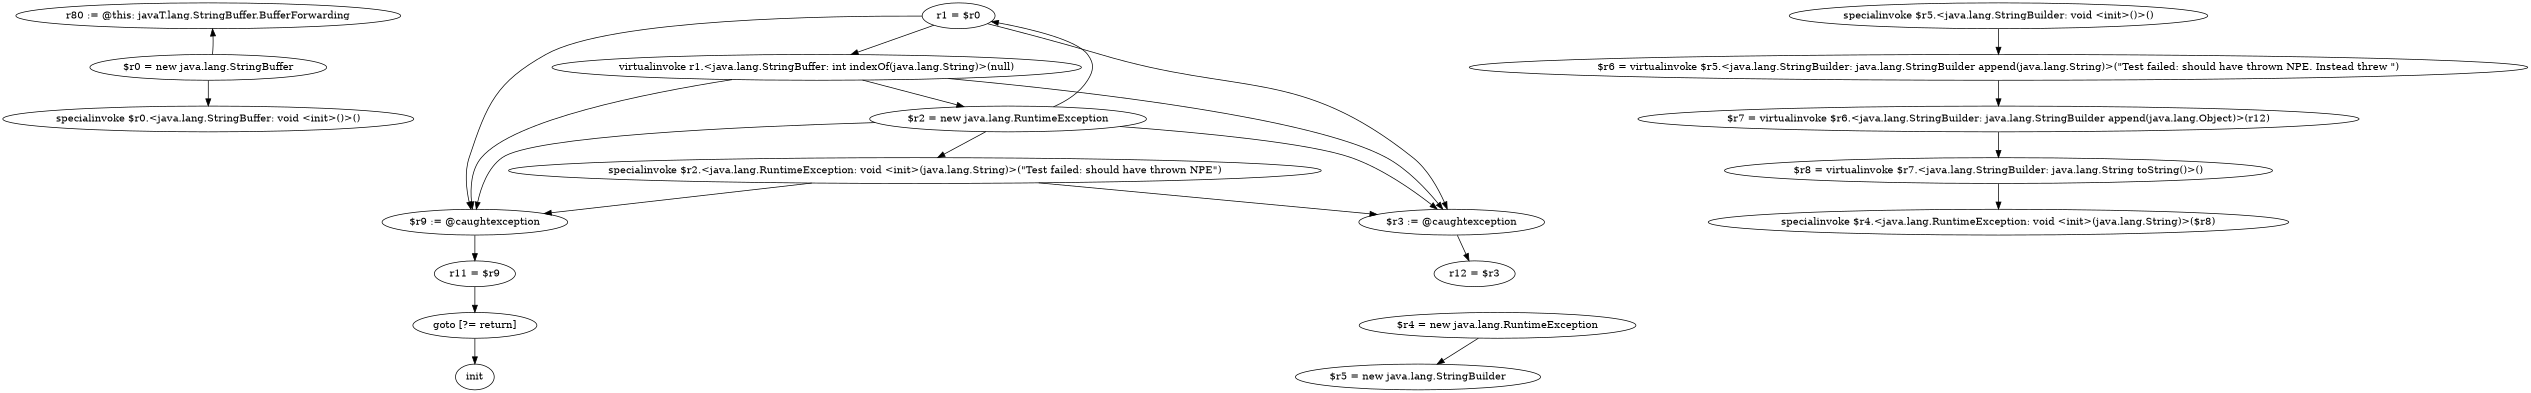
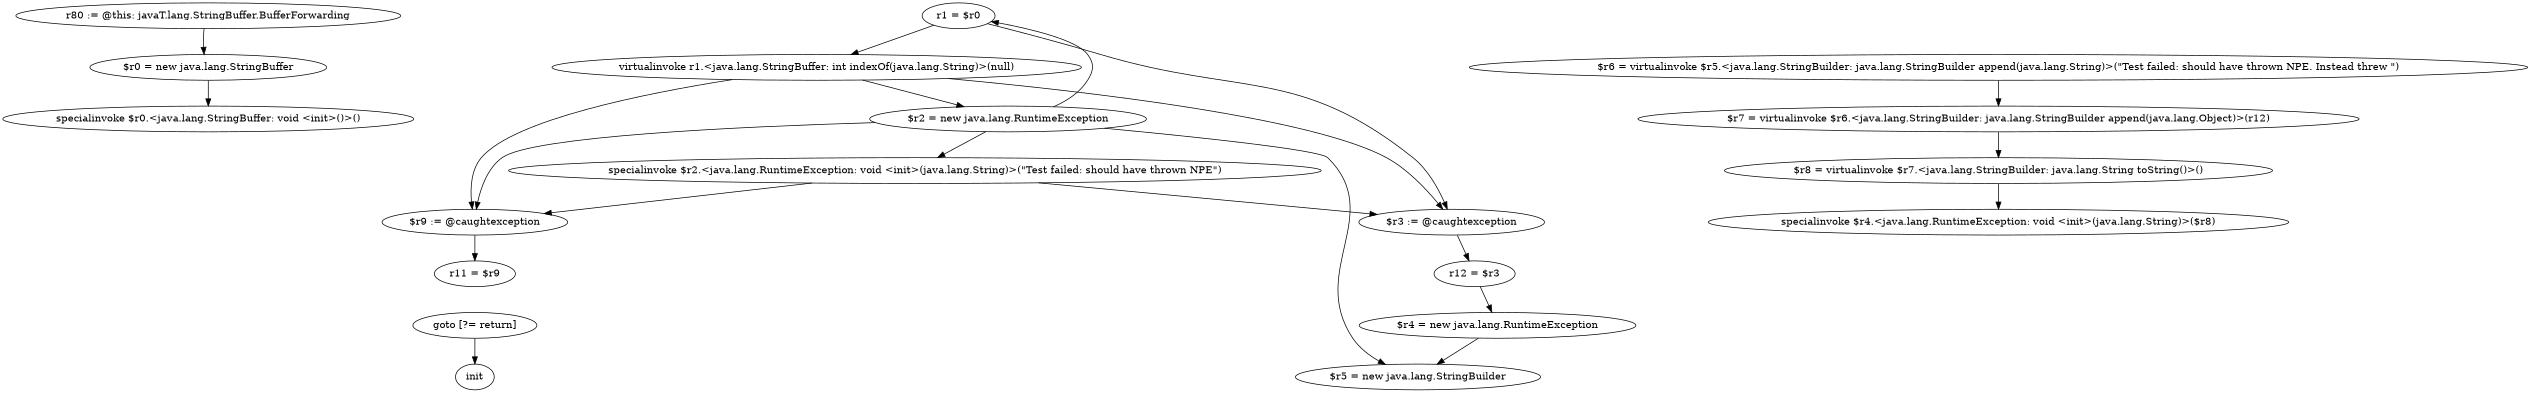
(1998, 16) -> none
(644, 30) -> none
(213, 45) -> (203, 38)
(1283, 143) -> (1328, 158)
(475, 296) -> none
none -> (1485, 296)
